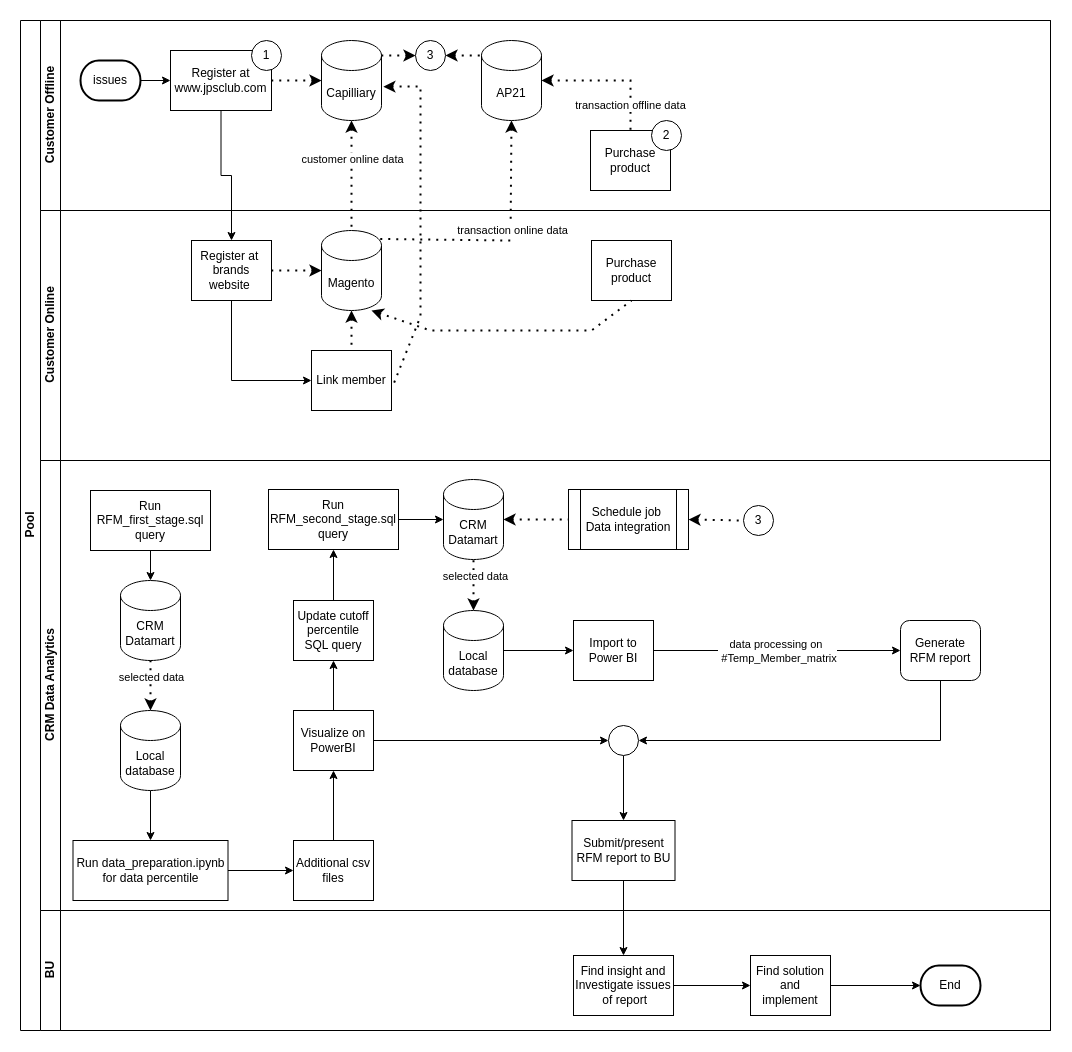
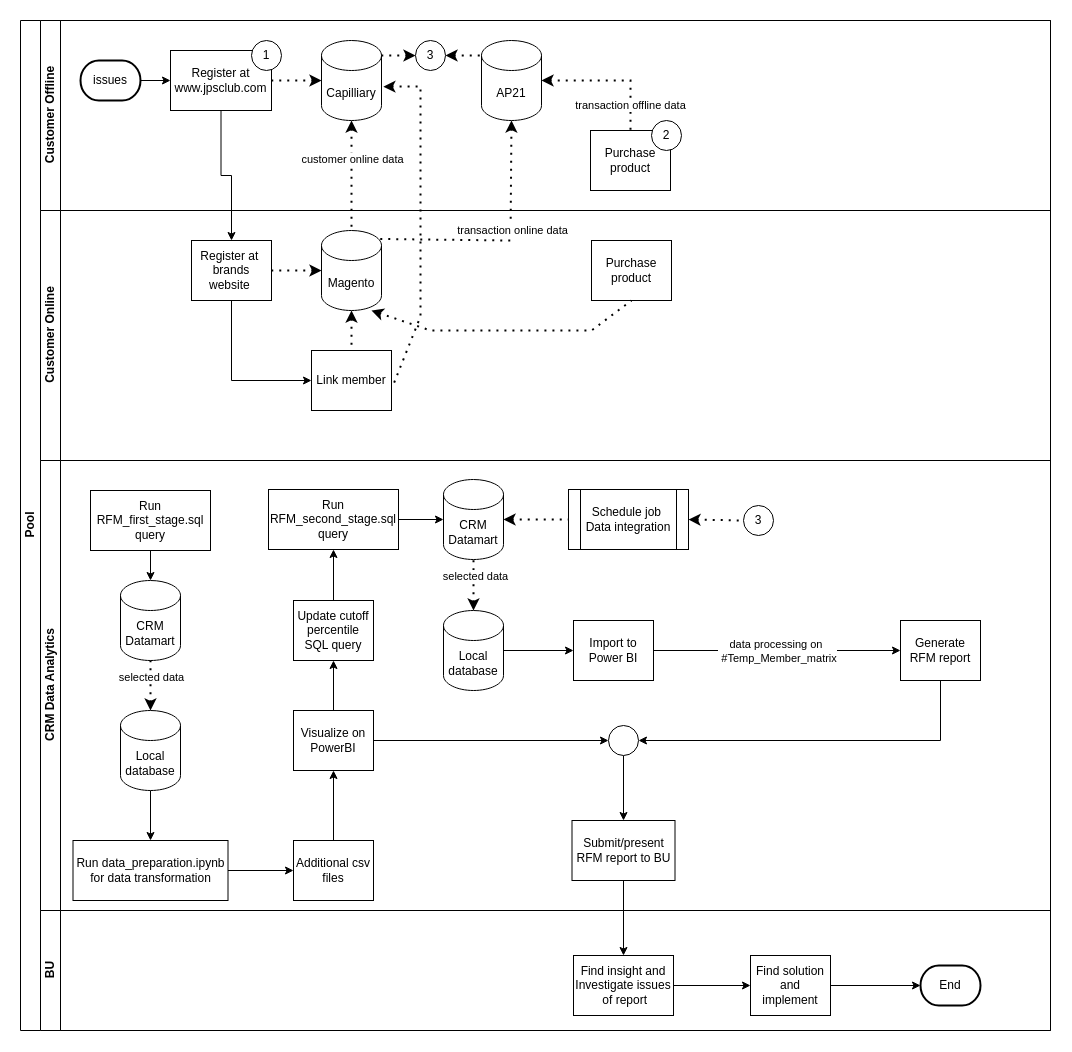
(941, 651) -> (941, 651)
(151, 871) -> (151, 871)
